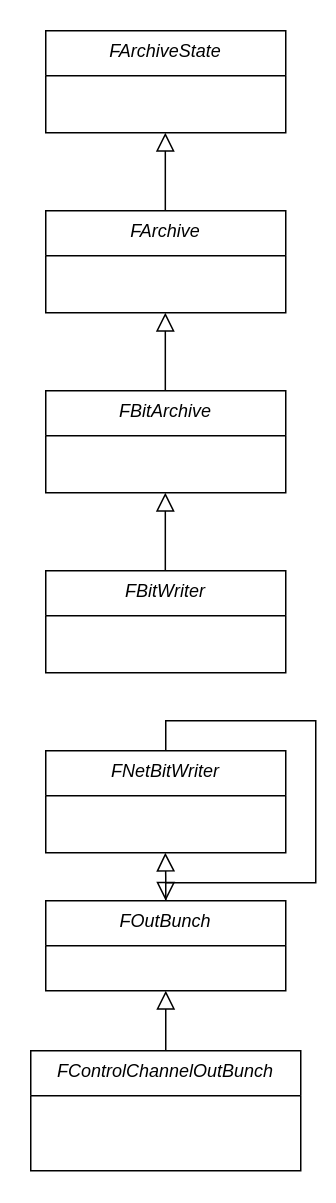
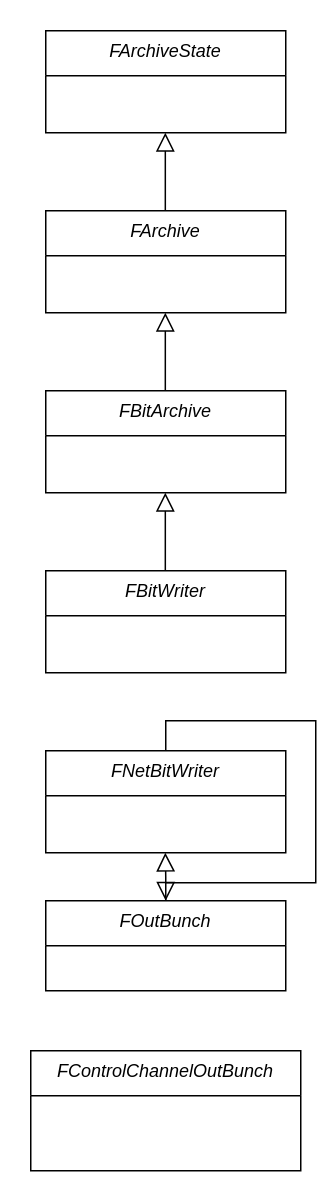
(166, 1031) -> none
